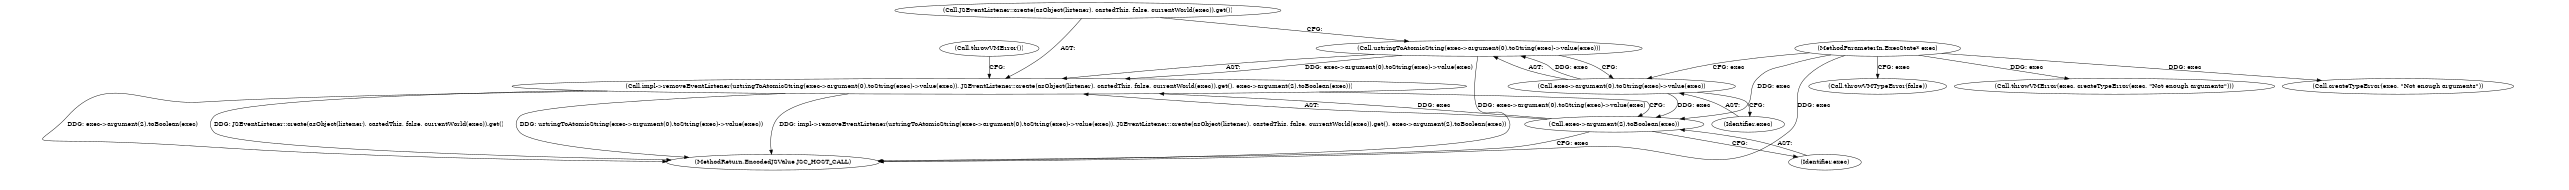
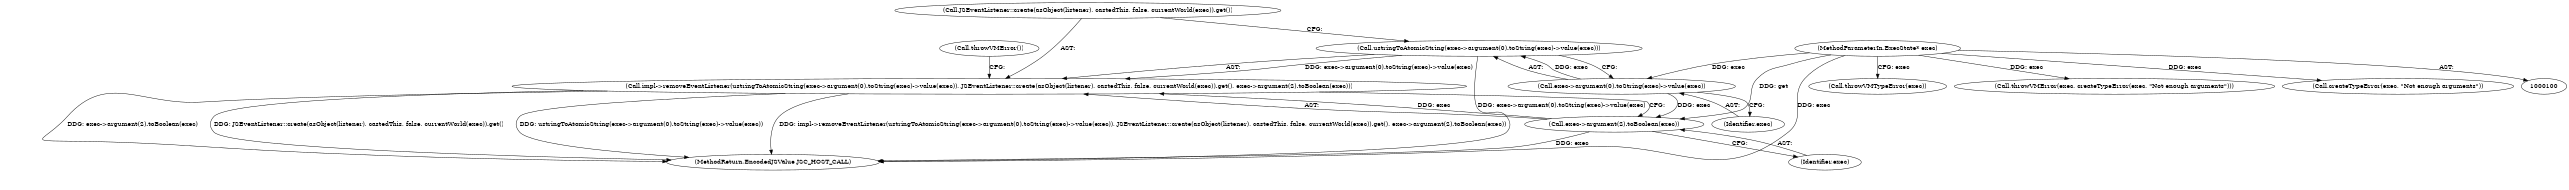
(1729, 67) -> (1729, 67)
(1774, 86) -> (1774, 86)
(1878, 86) -> (1878, 86)
none -> (2544, 86)
(1572, 143) -> (1572, 143)
